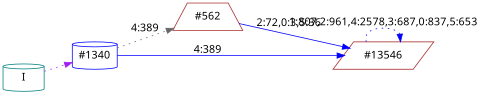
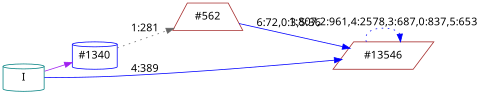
(289, 23) -> (289, 23)
(145, 29) -> (145, 29)
(227, 56) -> (190, 72)
(55, 68) -> (55, 68)
